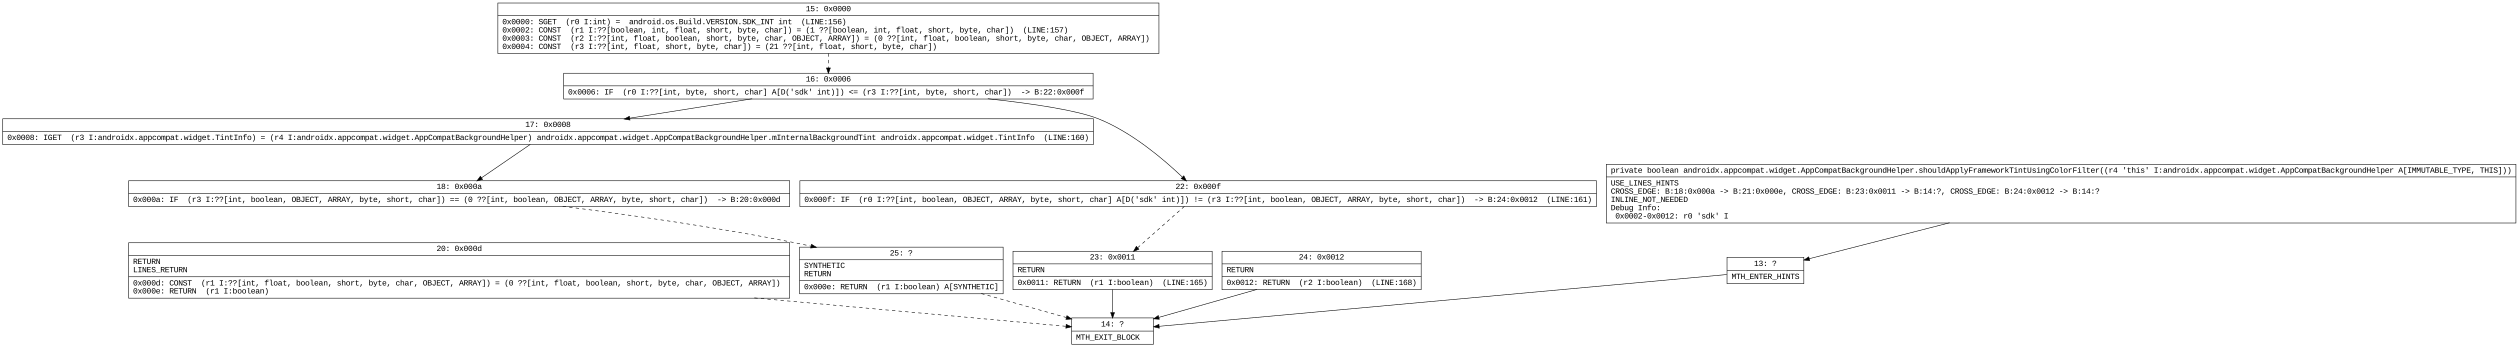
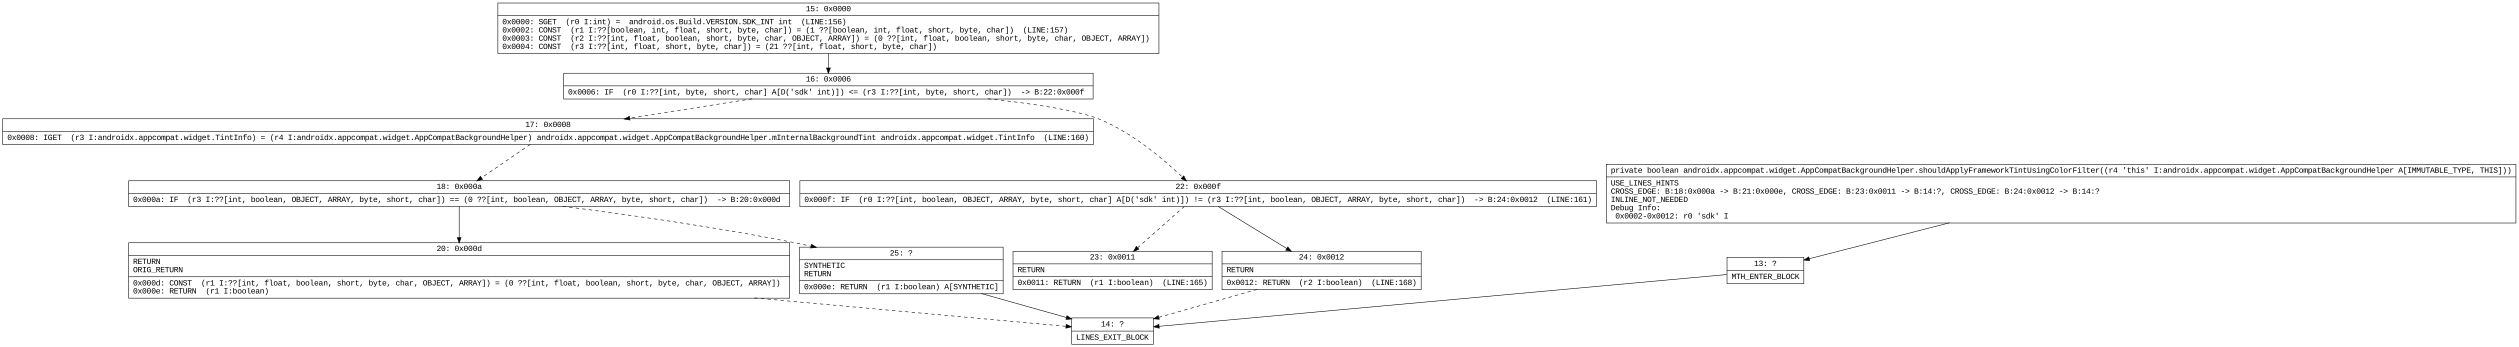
(828, 61) -> (828, 61)
(691, 108) -> (691, 108)
(1094, 117) -> (1094, 117)
(506, 161) -> (506, 161)
none -> (459, 222)
none -> (1252, 227)
(160, 270) -> (158, 270)
(1765, 277) -> (1765, 277)
(1113, 301) -> none
(1208, 303) -> (1208, 303)
(1024, 306) -> (1024, 306)
(1108, 337) -> (1113, 337)
